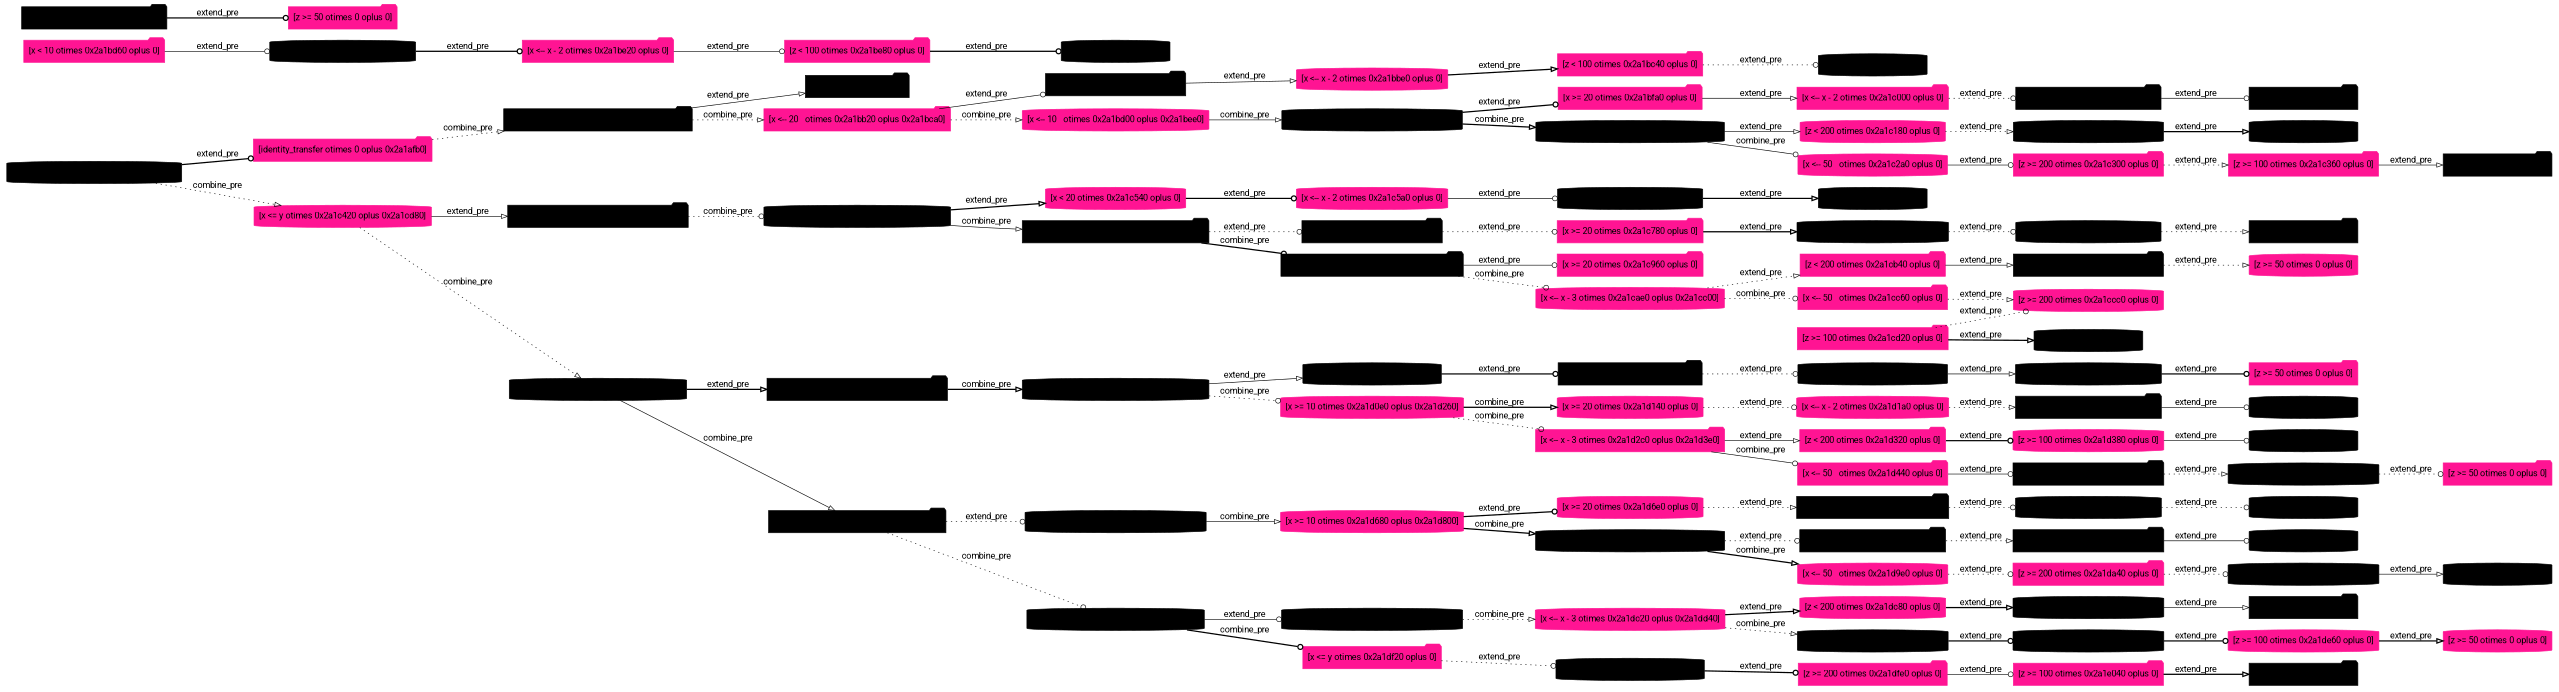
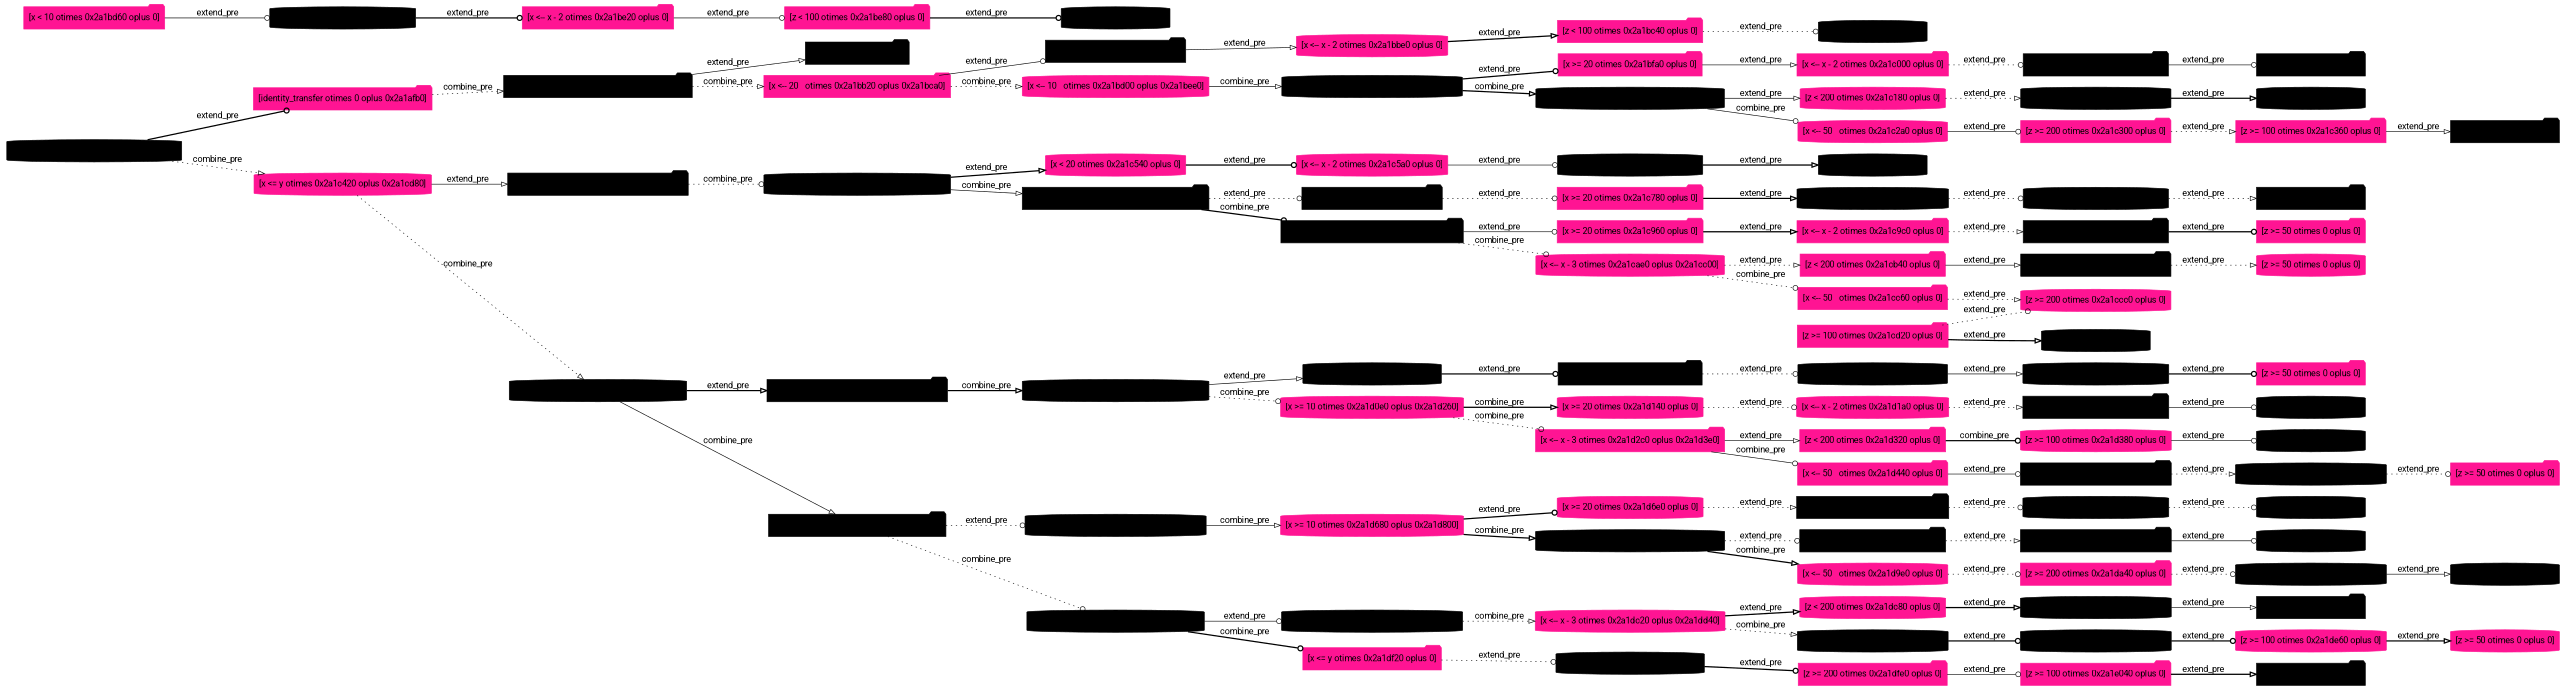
none -> (1873, 232)
(1981, 436) -> (1985, 436)
